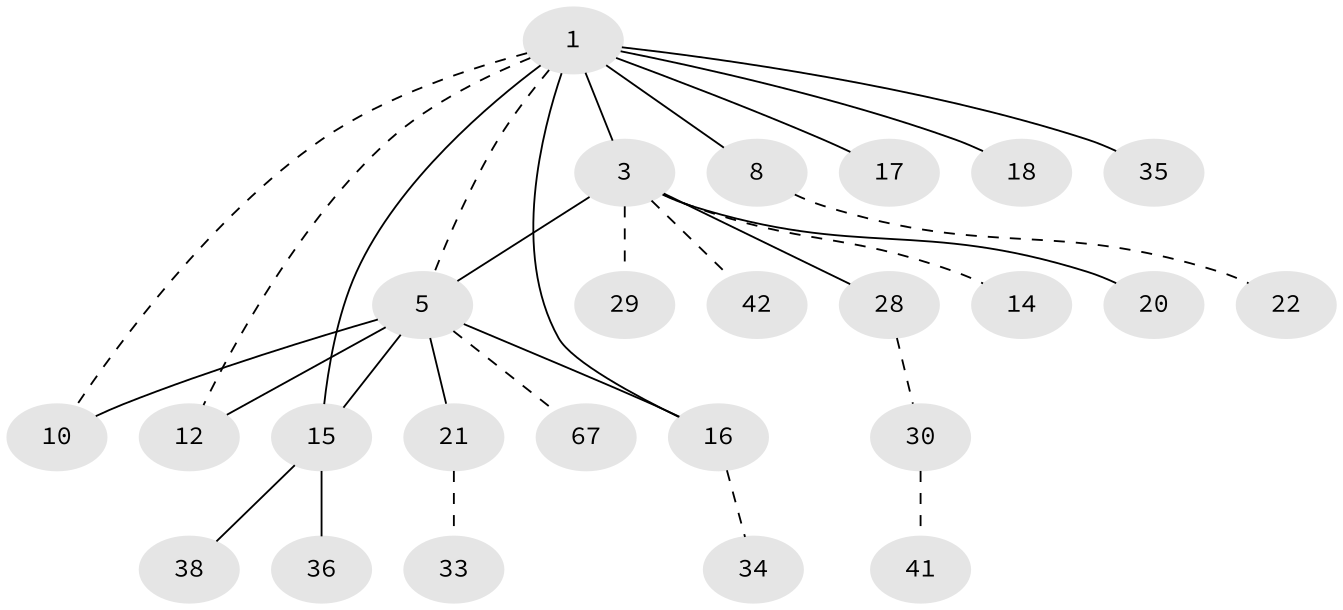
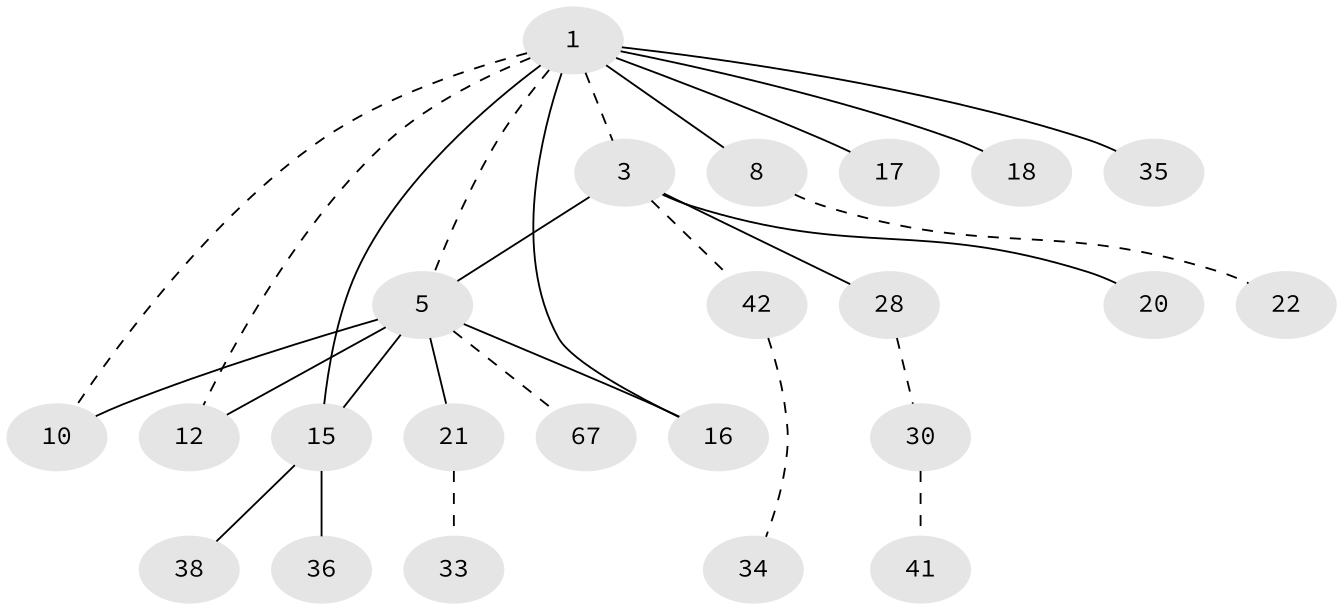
(599, 107) -> (599, 107)
(625, 305) -> none
(1022, 305) -> none
(736, 504) -> (788, 438)
